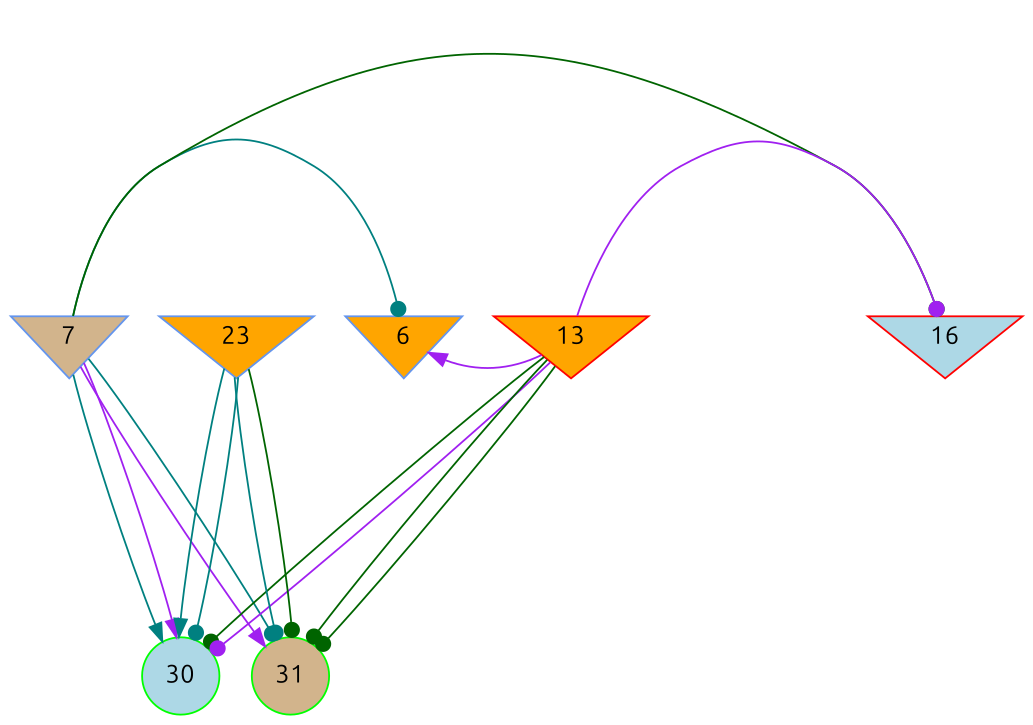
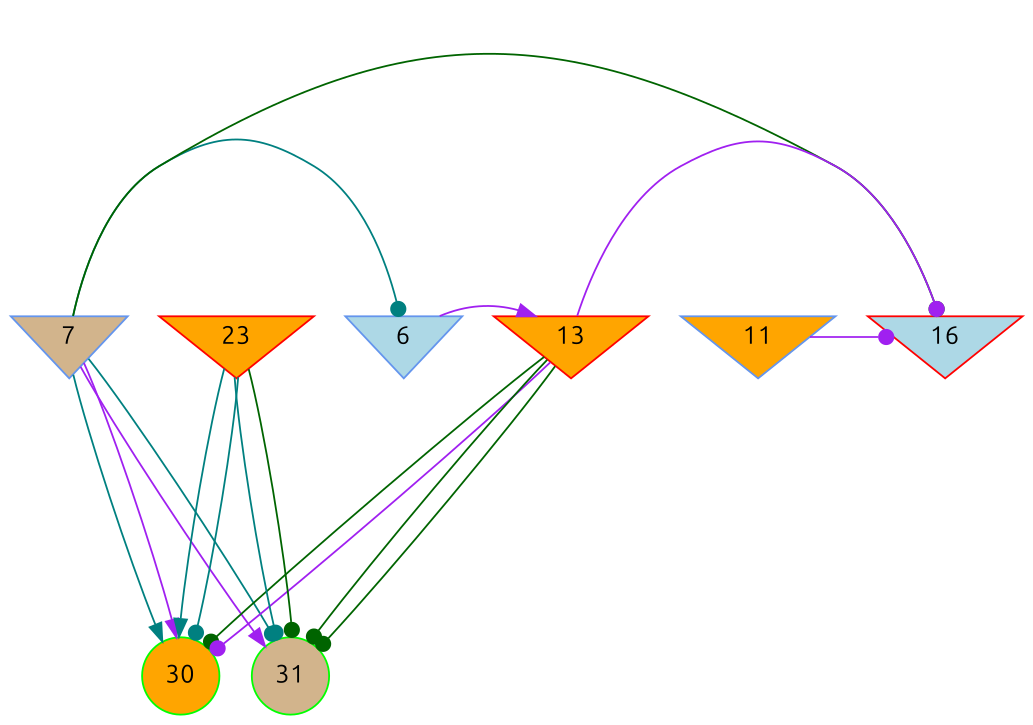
(237, 337) -> (237, 337)
(404, 337) -> (404, 337)
none -> (758, 337)
(494, 368) -> (479, 306)
(181, 676) -> (181, 676)
